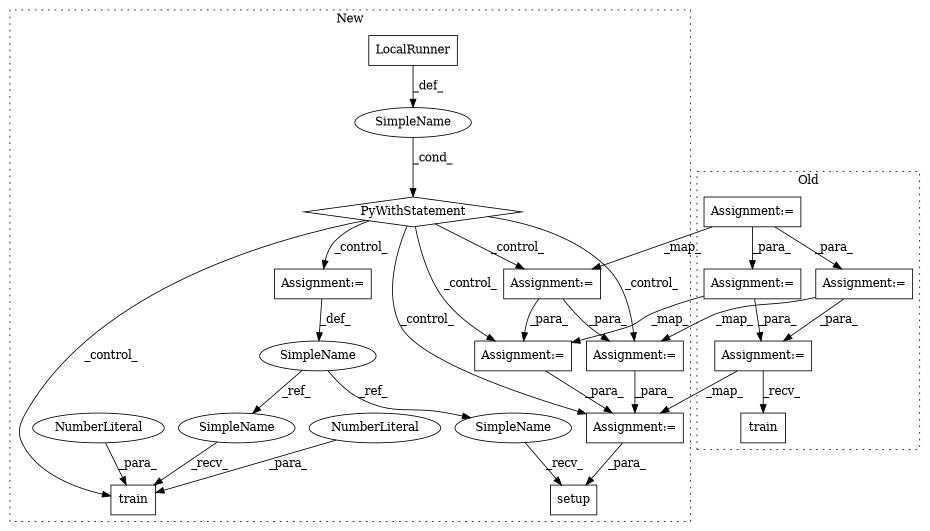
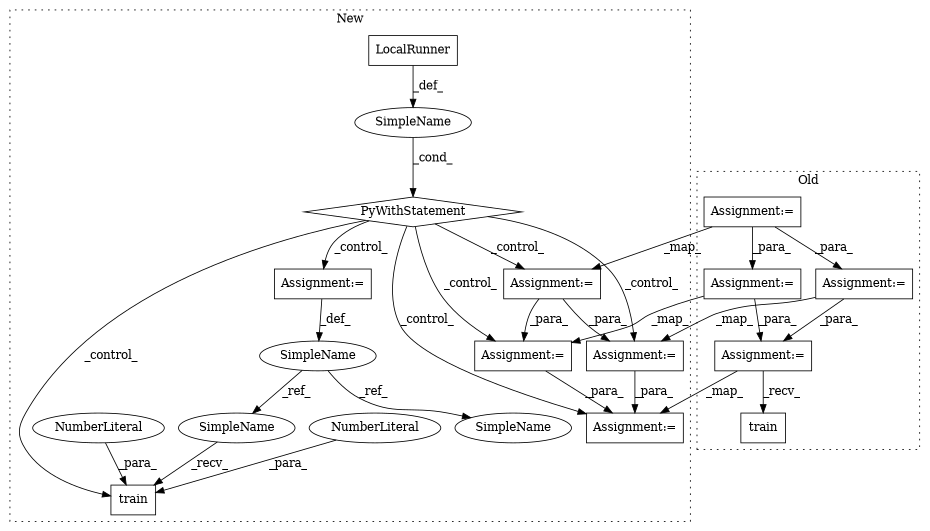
(574, 500) -> none
